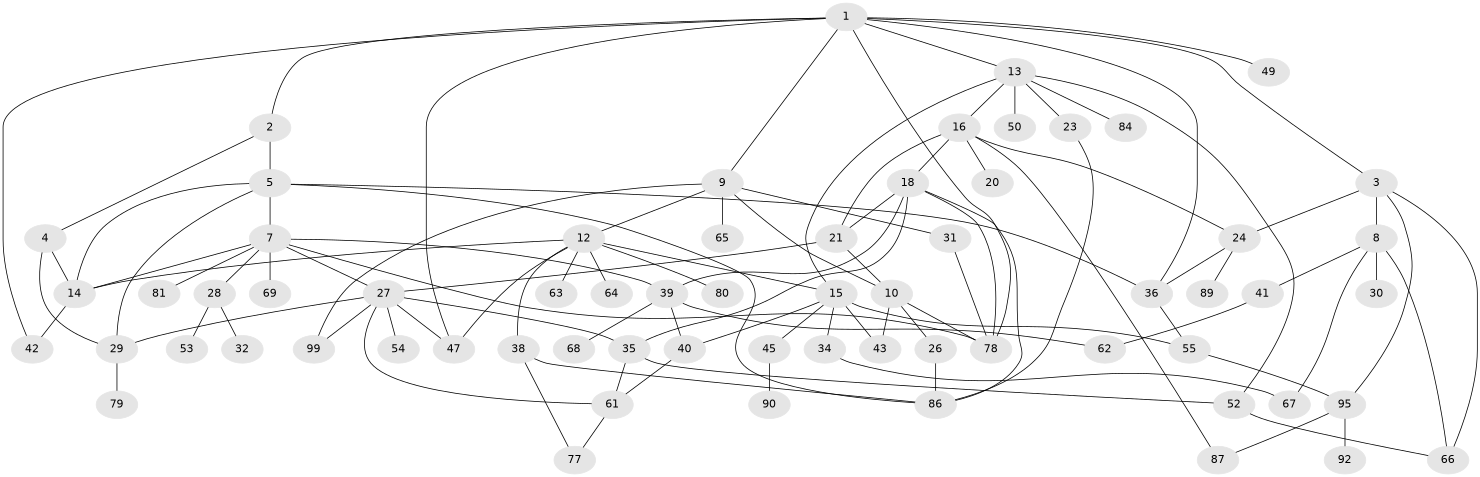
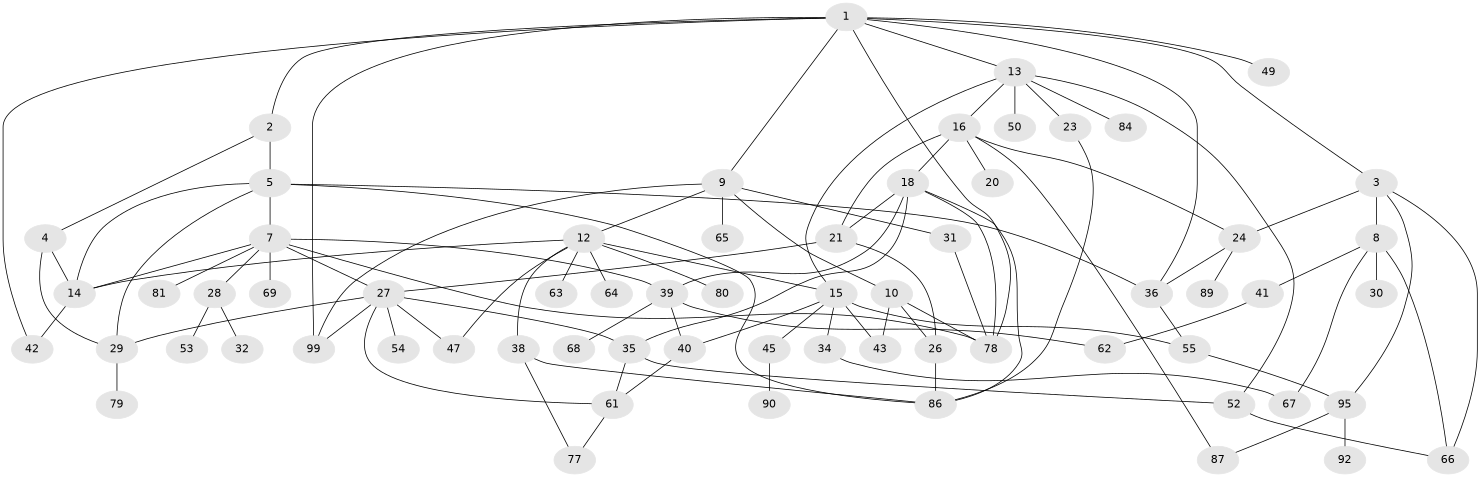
(509, 64) -> (450, 45)
(862, 264) -> (914, 274)
